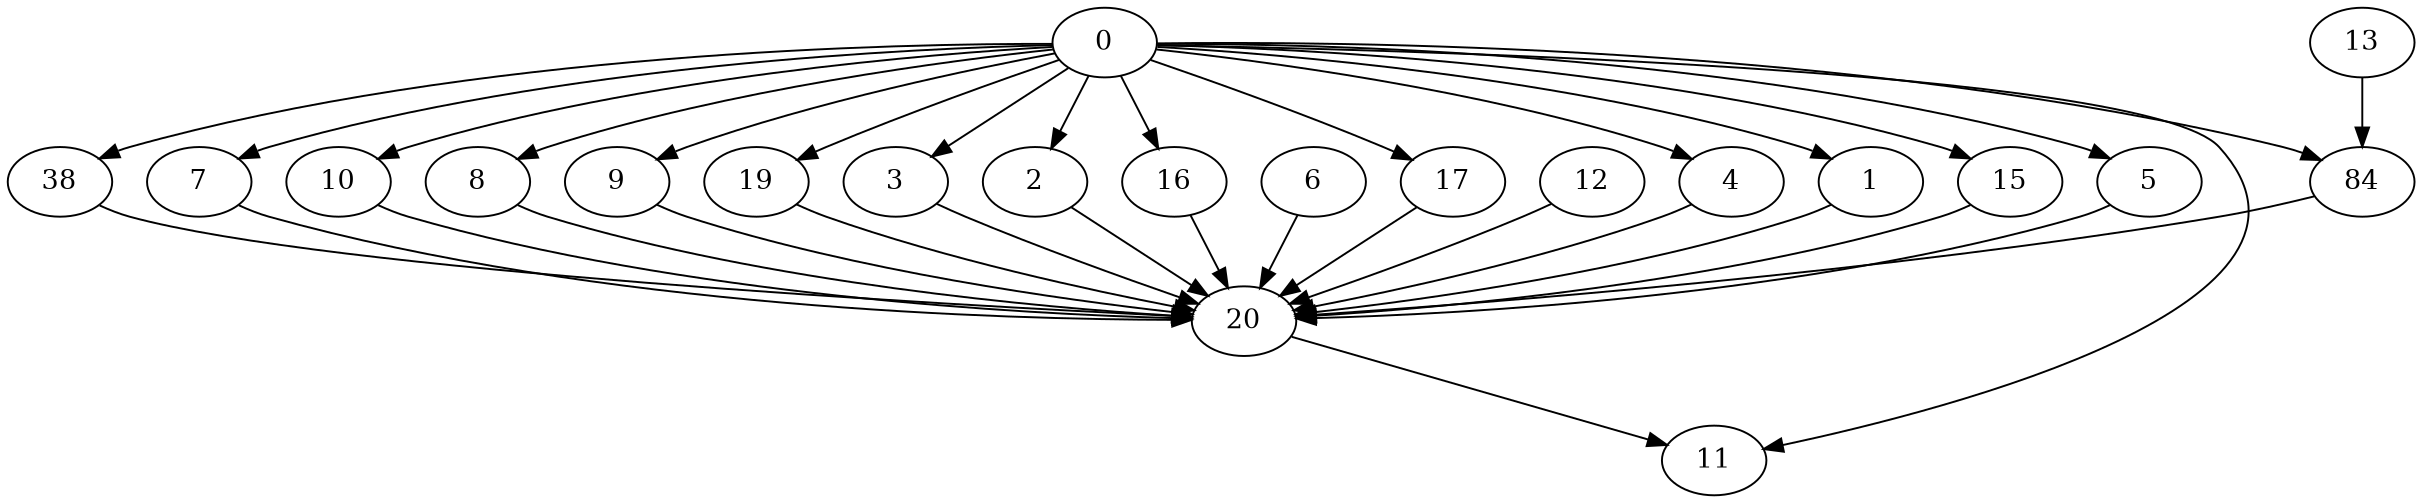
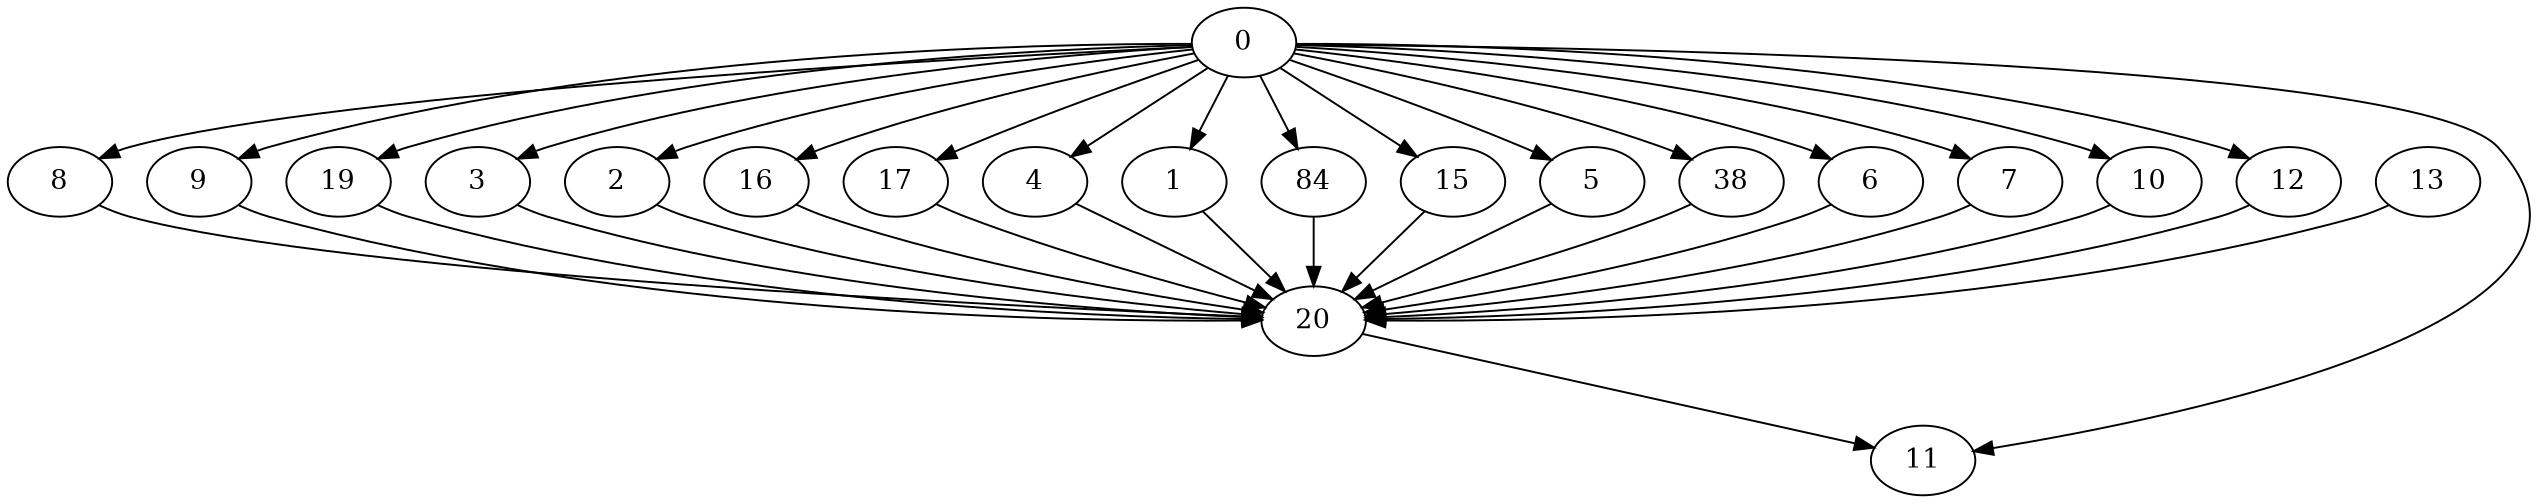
none -> (1767, 67)
none -> (1557, 88)
(2362, 103) -> (1891, 298)
